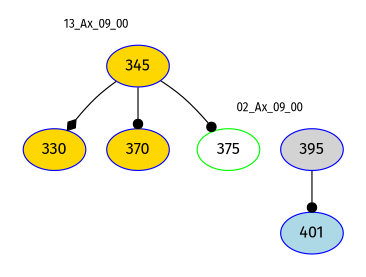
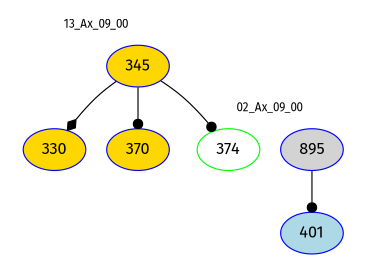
(228, 150) -> (228, 150)
(312, 150) -> (312, 150)
